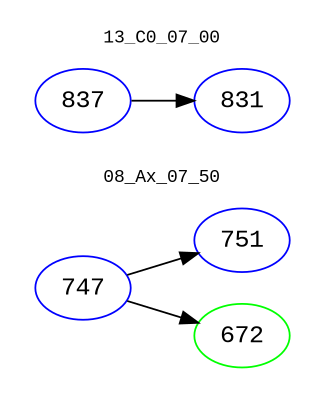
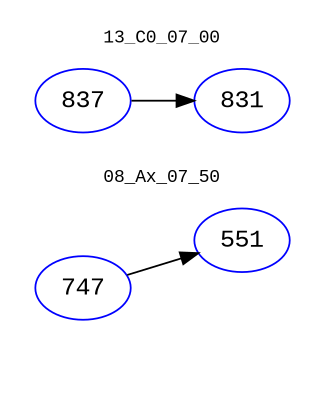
(242, 240) -> (242, 240)
(242, 336) -> none
